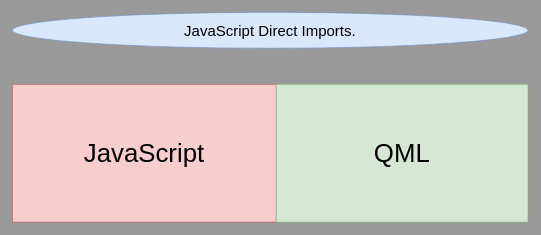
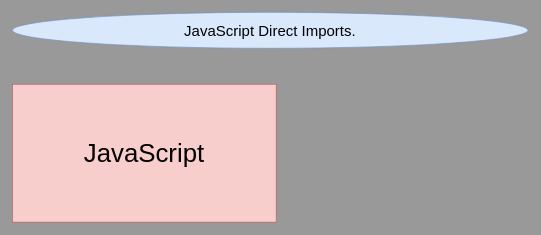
(402, 153) -> none
